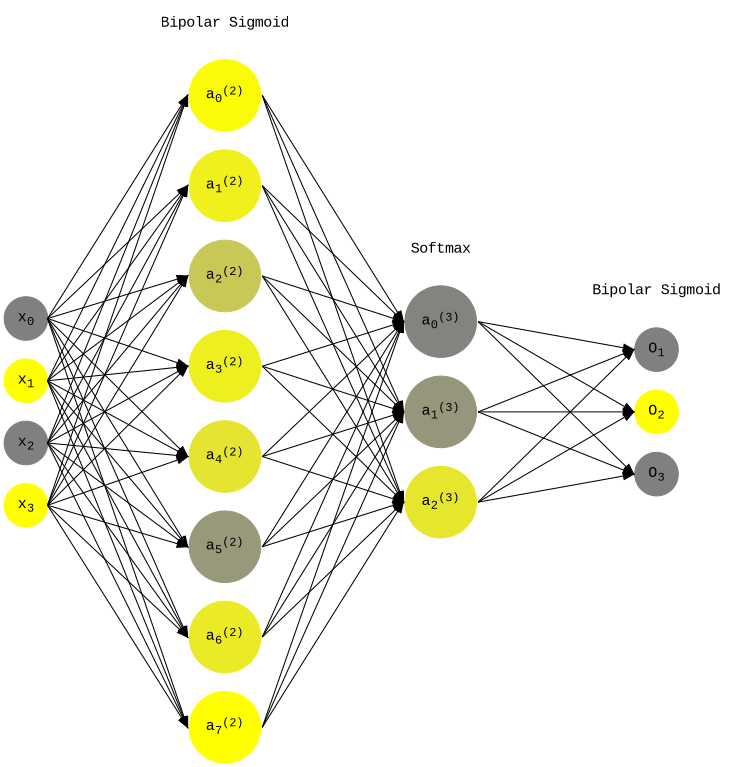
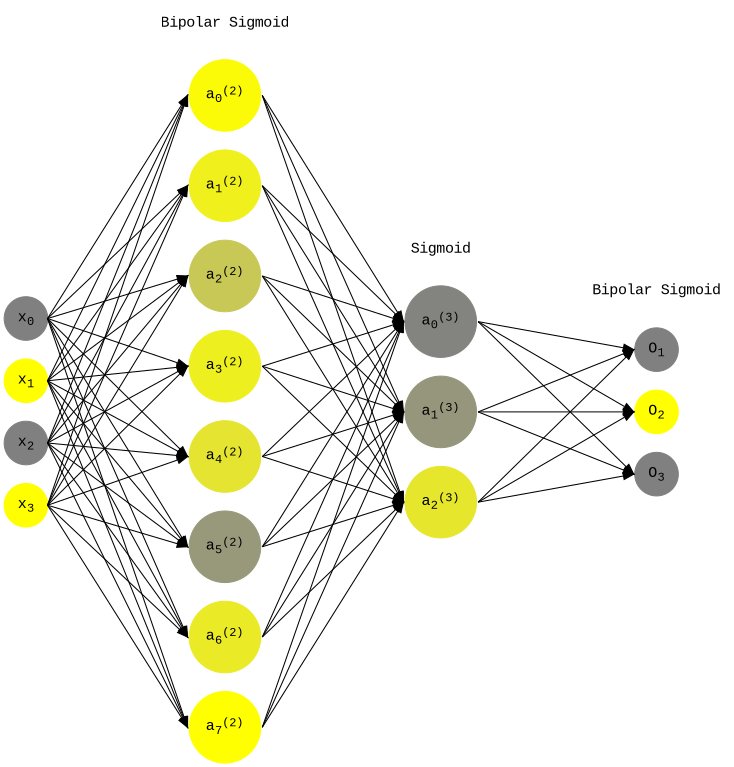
(441, 249) -> (441, 249)
